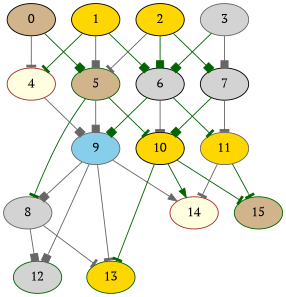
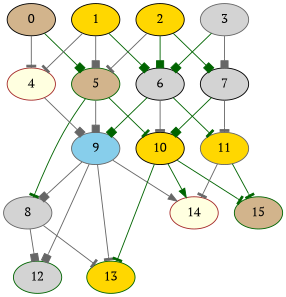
(68, 48) -> (68, 48)
